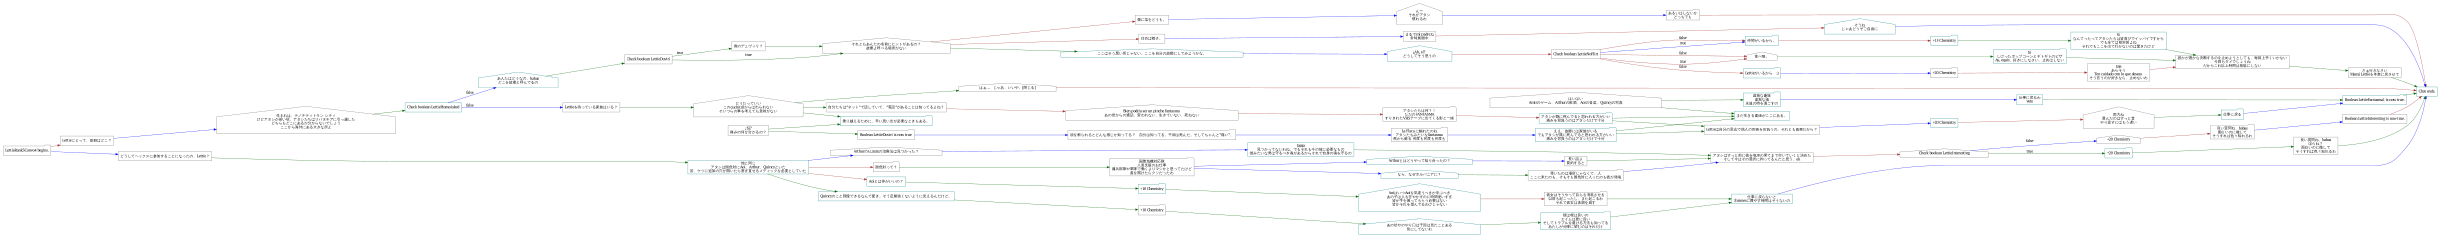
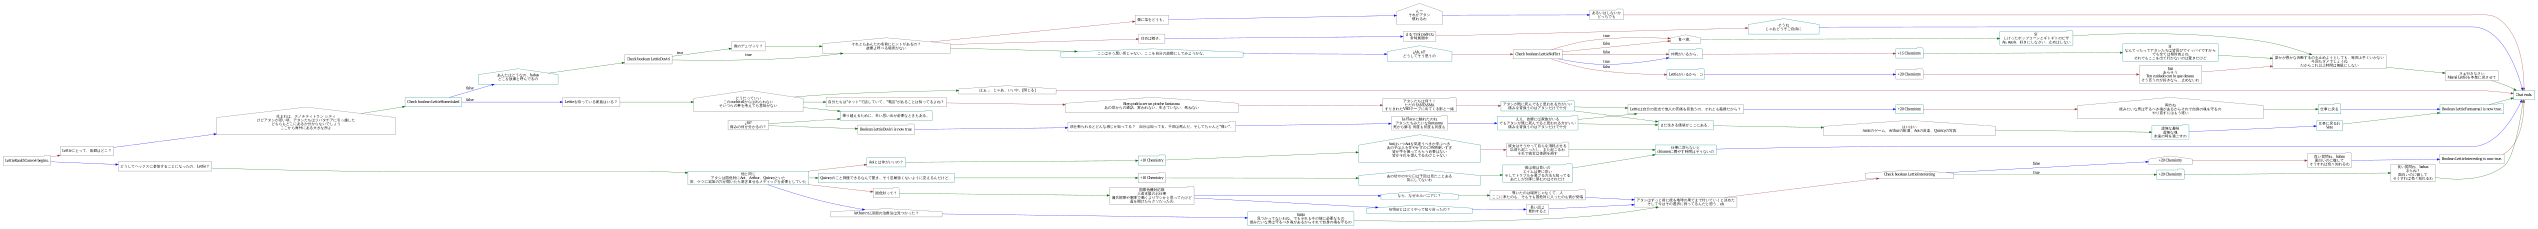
(1696, 111) -> (1767, 127)
(2119, 119) -> (2170, 109)
(1647, 160) -> (1590, 207)
